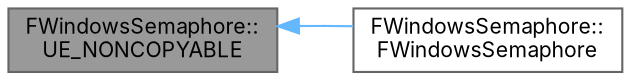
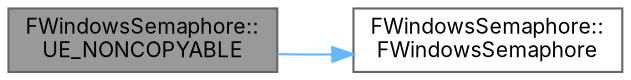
(326, 26) -> (305, 54)
